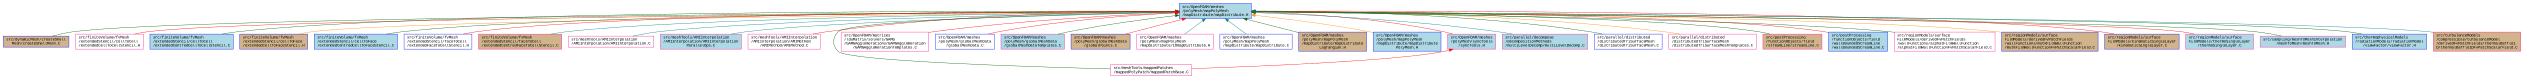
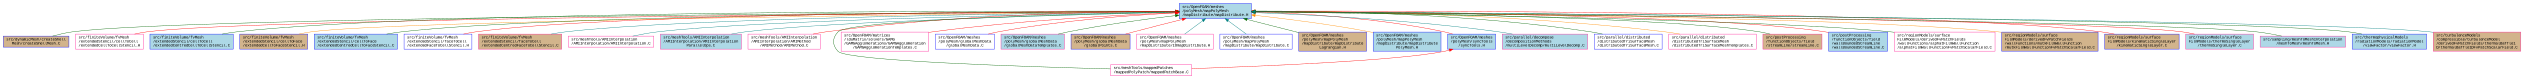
(1472, 42) -> (1472, 42)
